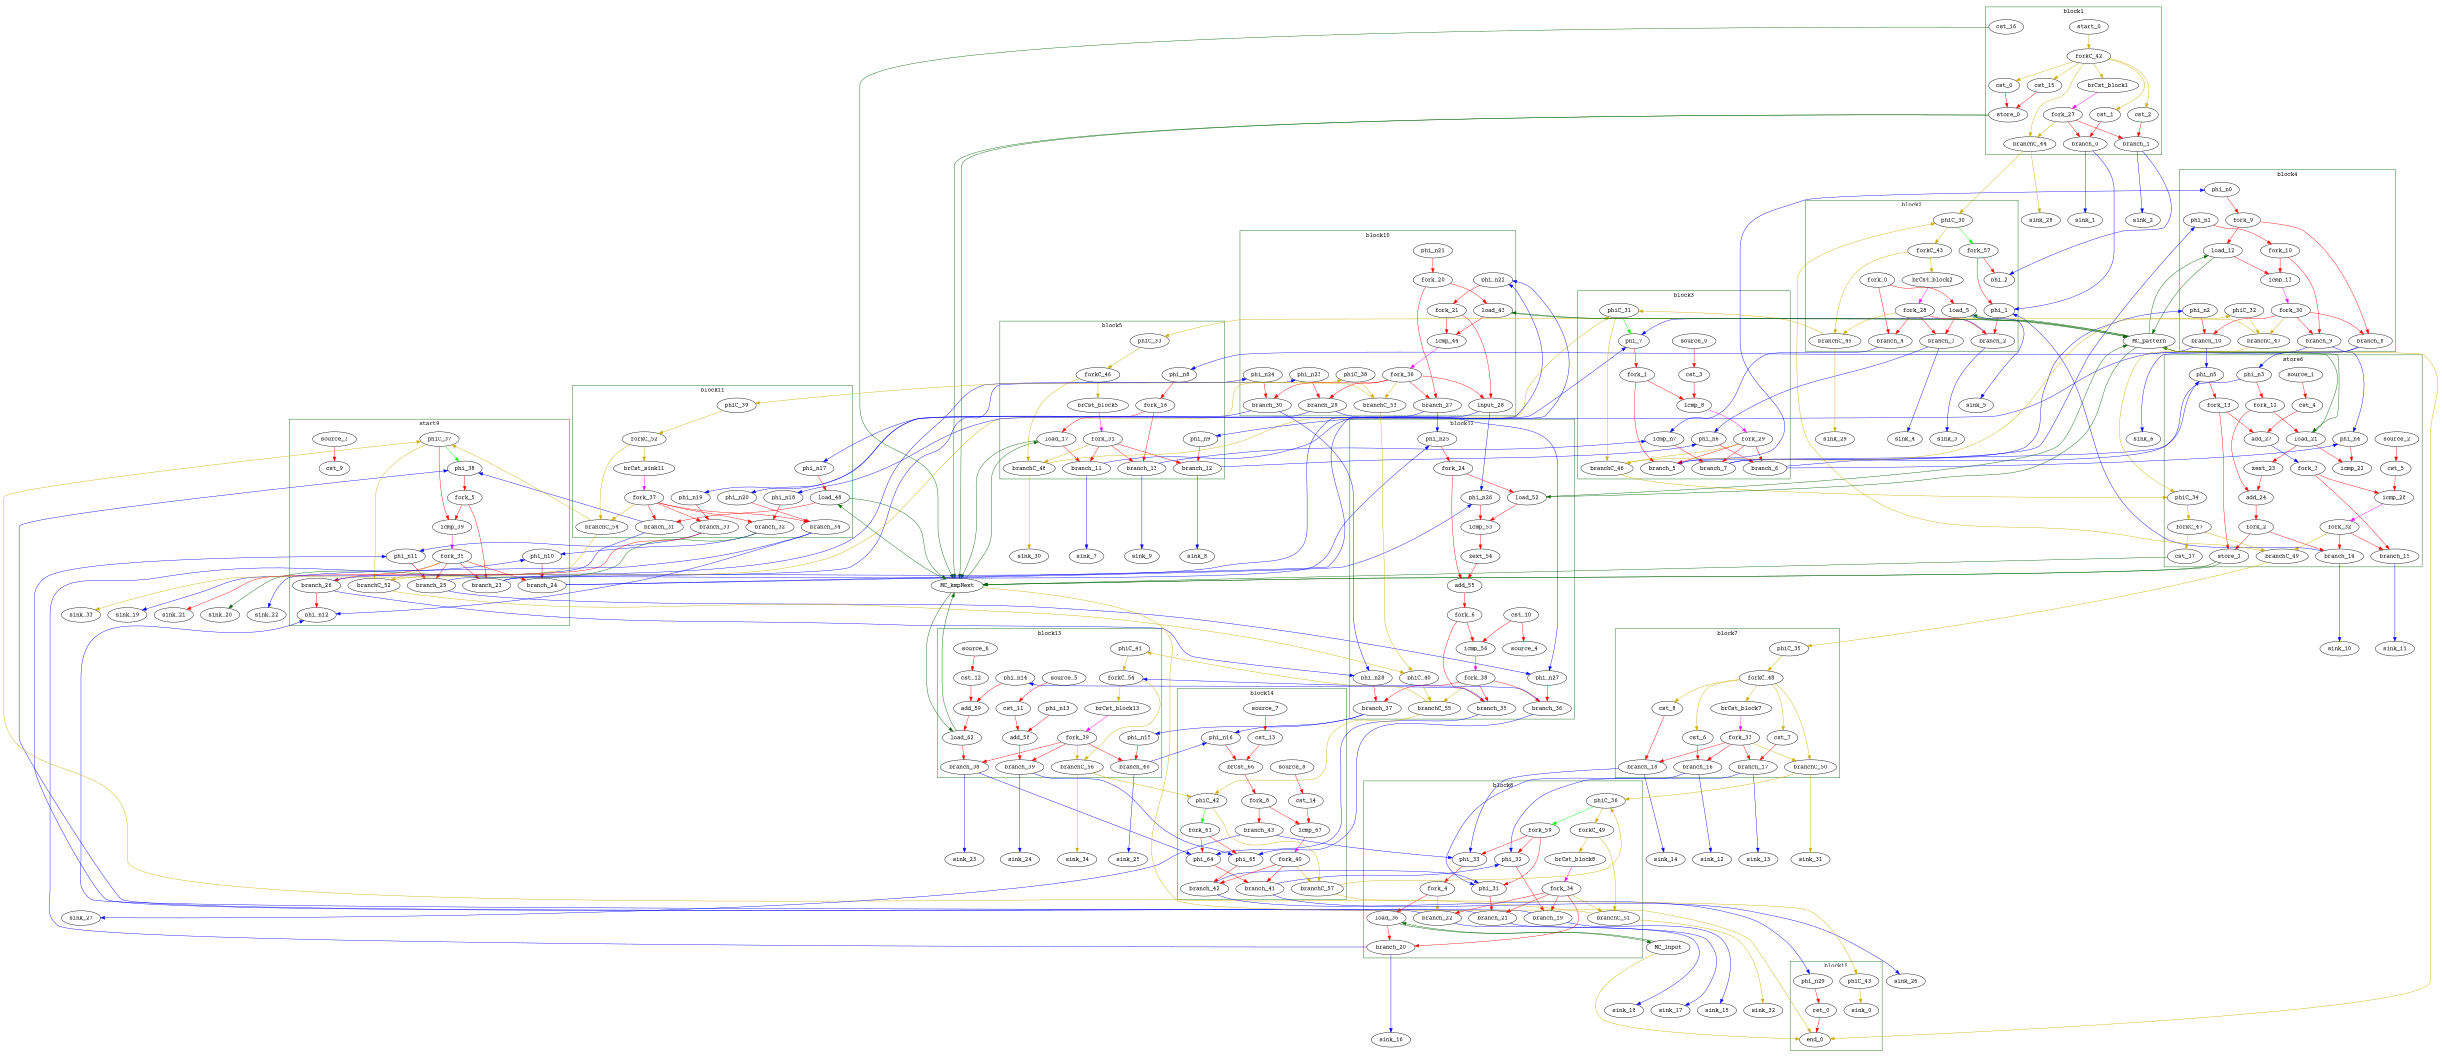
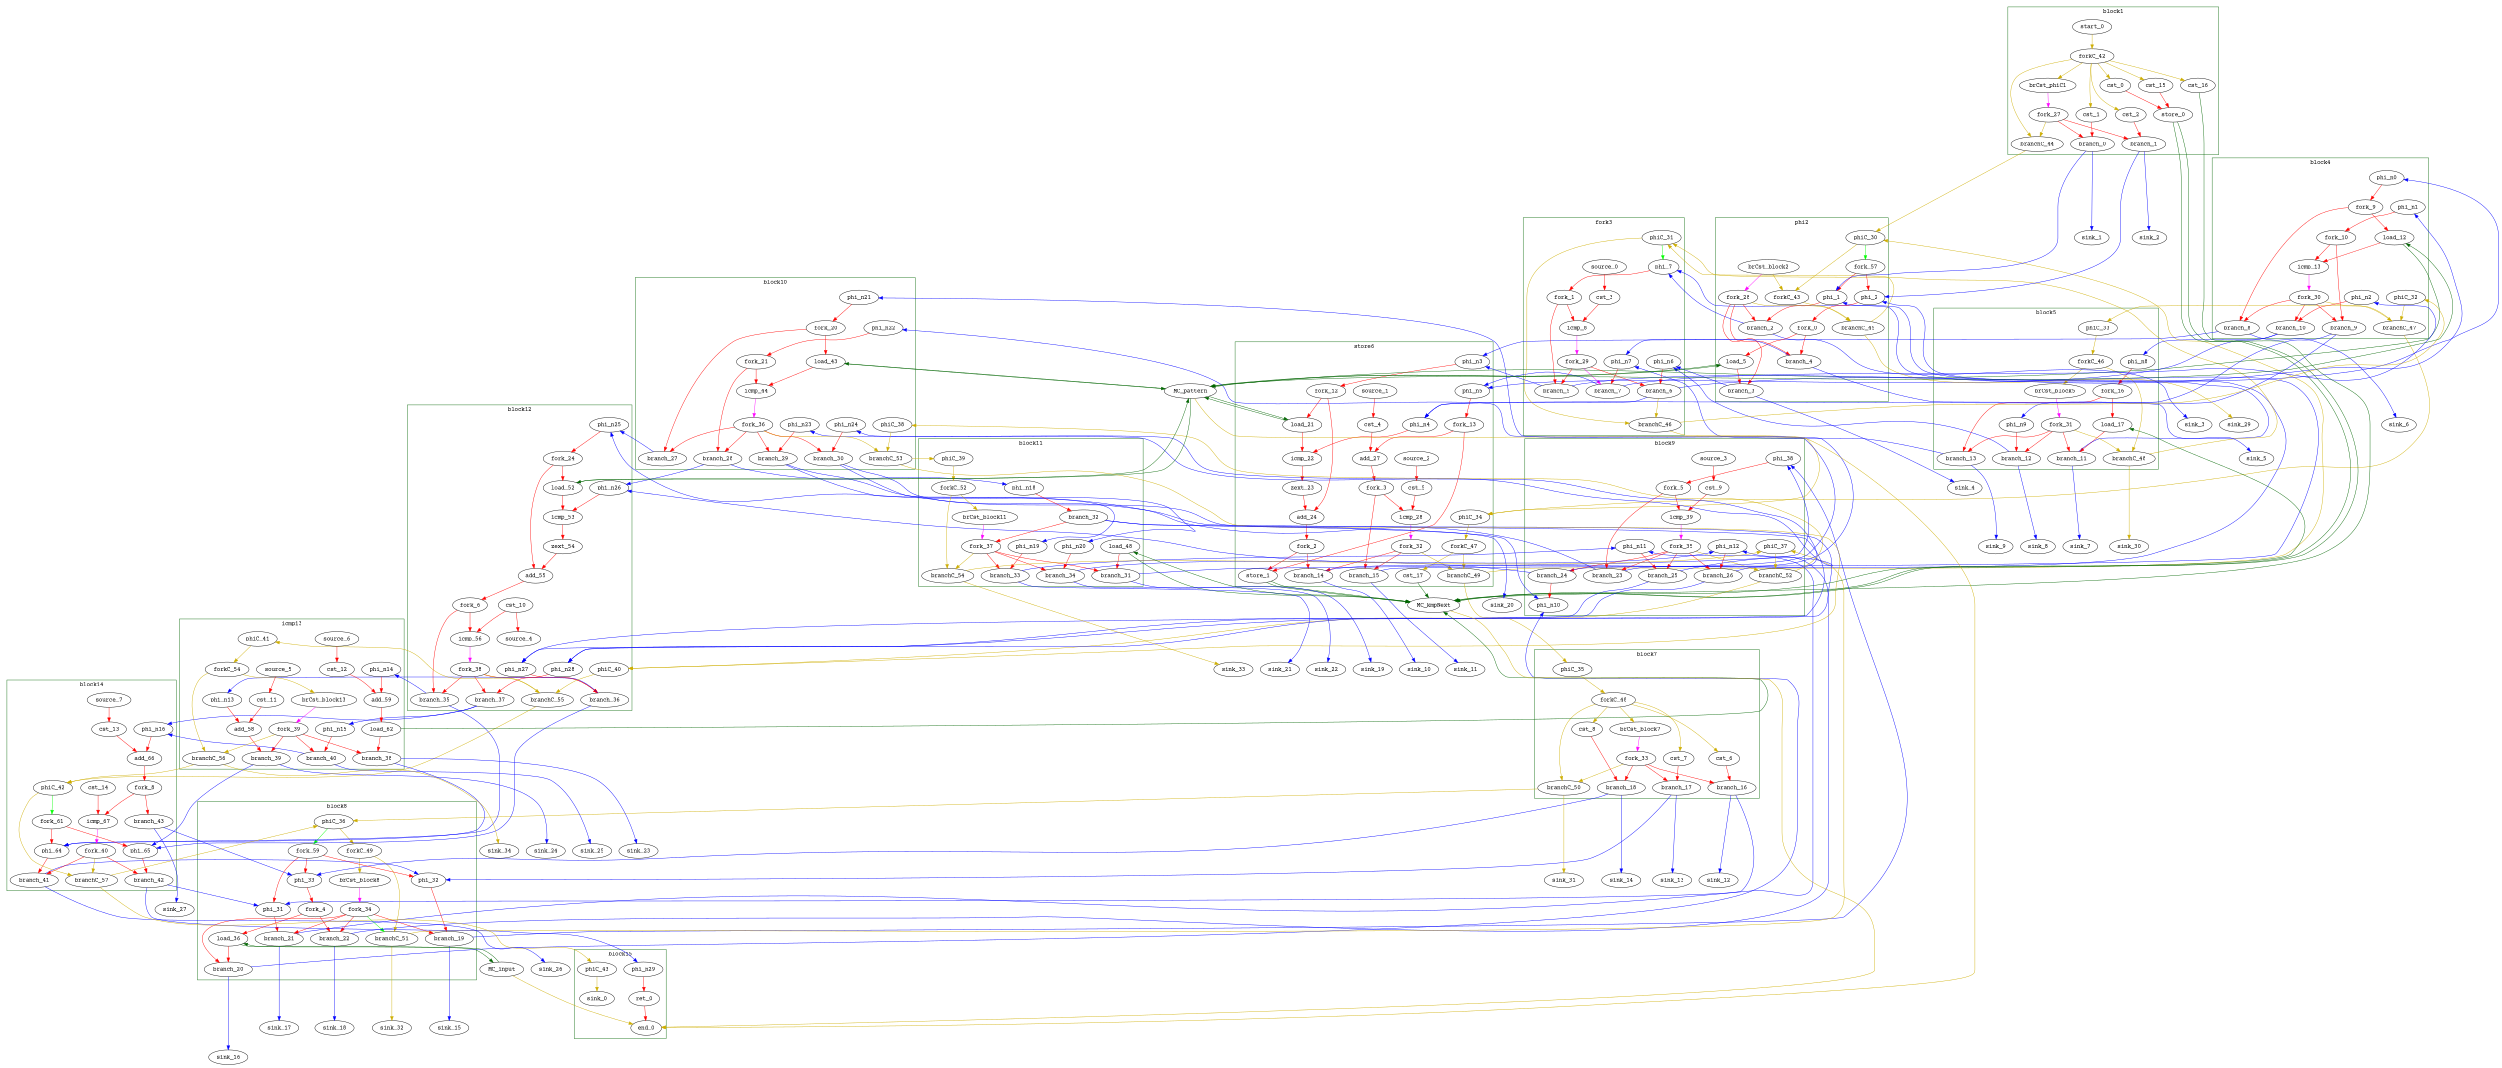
none -> (2145, 70)
(2108, 85) -> (2048, 85)
(1912, 205) -> (1802, 222)
(2041, 220) -> none
(1931, 263) -> (1777, 280)
(1684, 295) -> (1604, 222)
none -> (1824, 310)
(2023, 340) -> (1924, 400)
(1491, 405) -> (718, 459)
(429, 424) -> (1665, 443)
(1664, 439) -> (1621, 362)
(2279, 450) -> (1373, 471)
(1737, 451) -> (1591, 375)
(451, 452) -> none
(1685, 454) -> (1657, 406)
(2282, 455) -> (1302, 471)
(1997, 457) -> (1527, 381)
(644, 468) -> (985, 517)
(814, 468) -> none
(440, 482) -> (1699, 501)
(976, 490) -> none
(703, 512) -> (1025, 533)
(625, 555) -> (1329, 528)
none -> (2152, 561)
(542, 569) -> (1551, 588)
(1202, 569) -> (1509, 399)
(579, 571) -> (1194, 590)
(317, 598) -> (1723, 559)
(1050, 633) -> (292, 624)
(927, 661) -> none
(1286, 684) -> (415, 677)
(1241, 767) -> (144, 759)
(1292, 767) -> none
(1579, 899) -> (374, 923)
(1437, 901) -> (325, 925)
